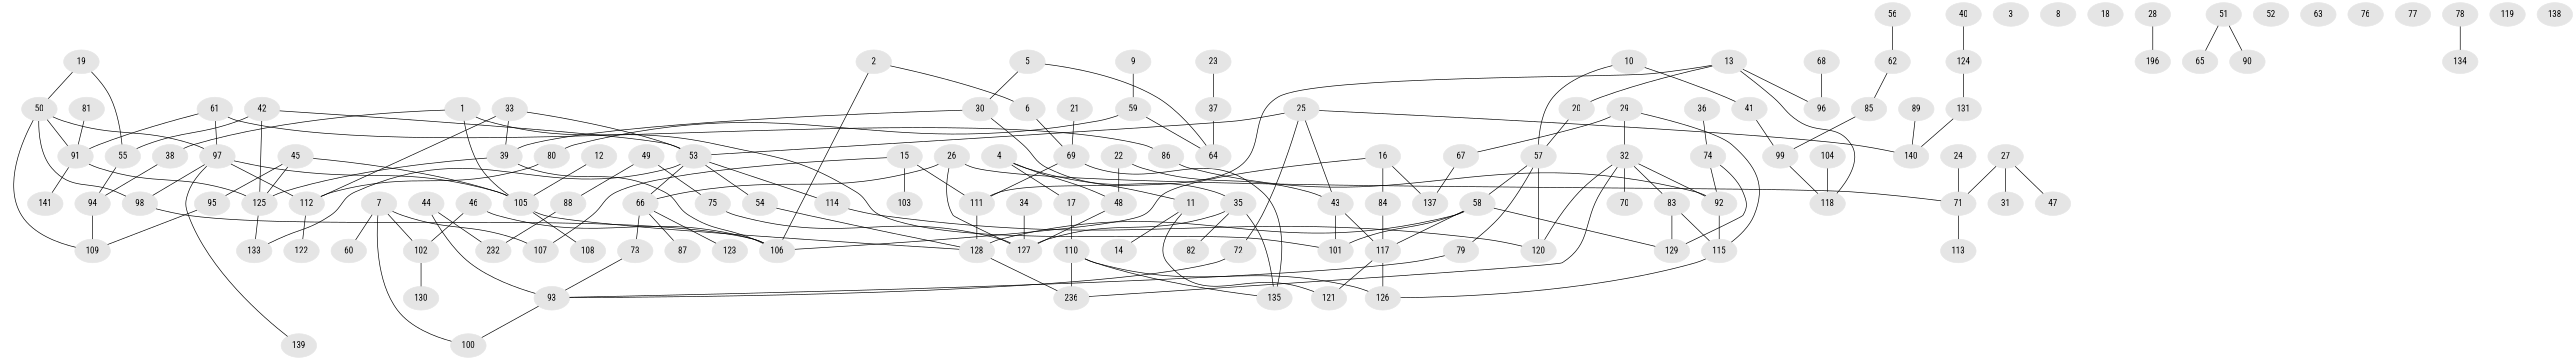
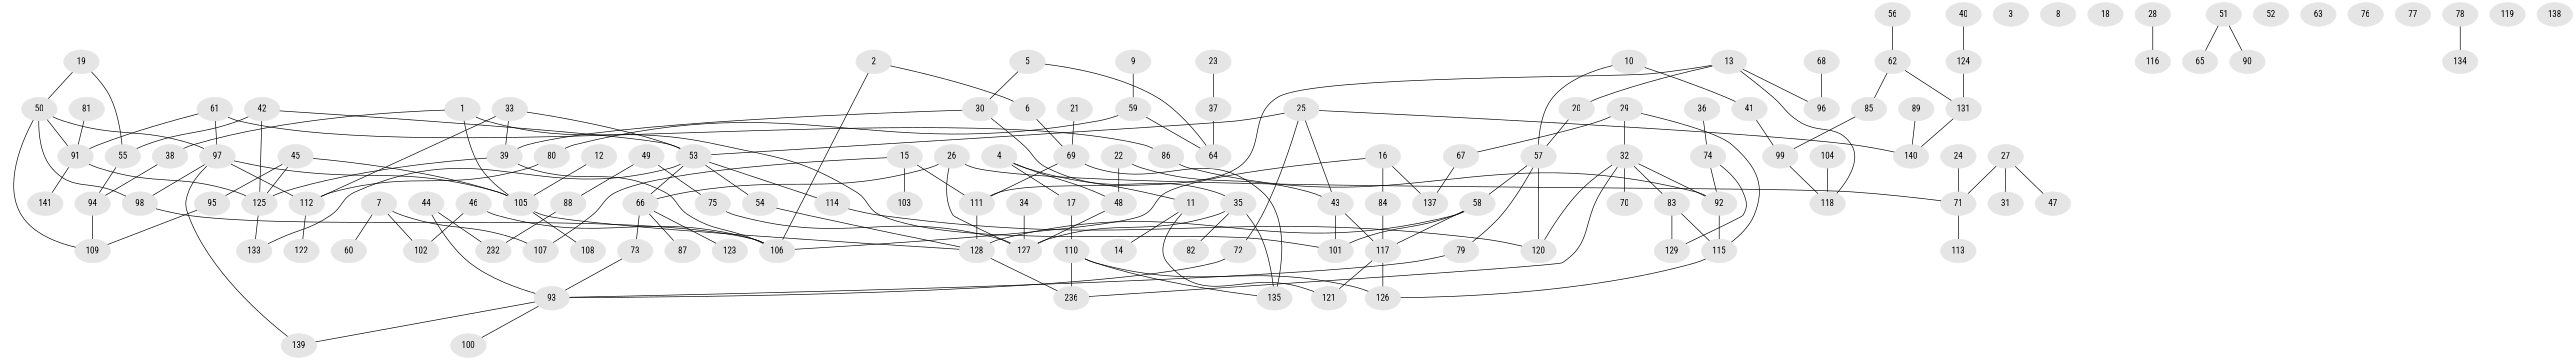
(2153, 62) -> (2153, 62)
none -> (1928, 85)
(1575, 227) -> none
(389, 295) -> none
(421, 298) -> none
none -> (425, 322)
